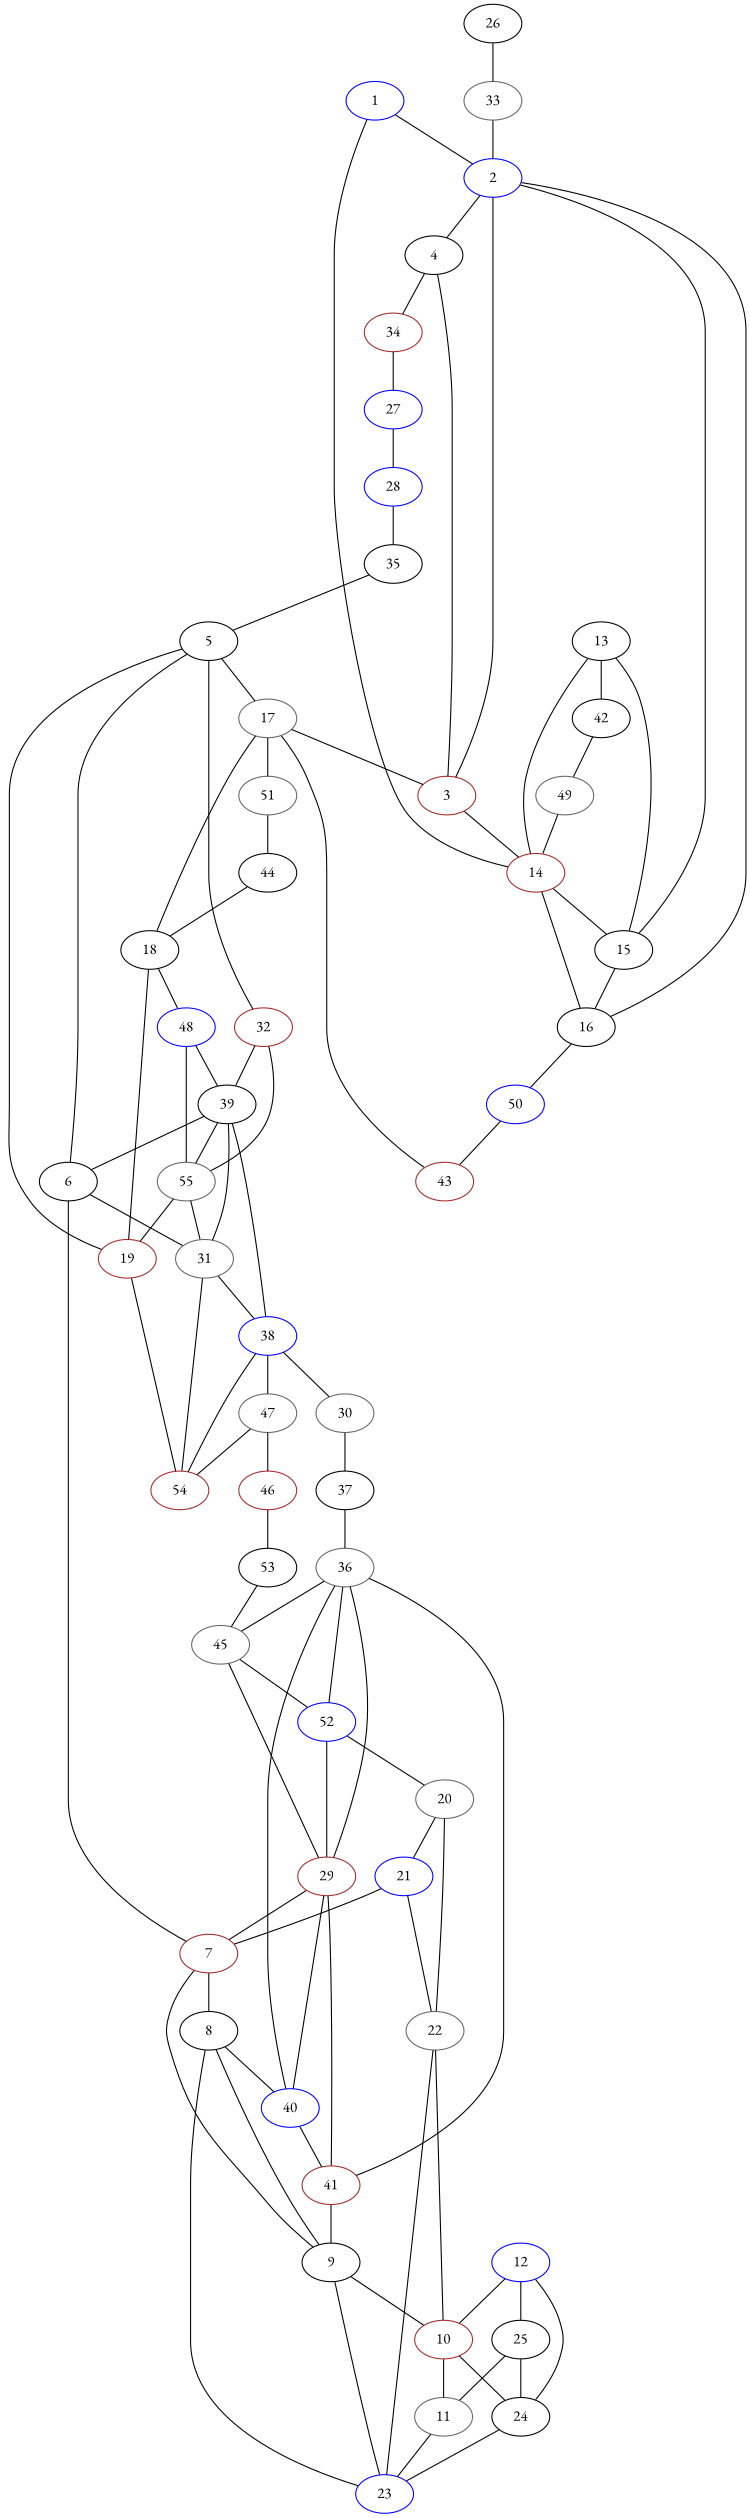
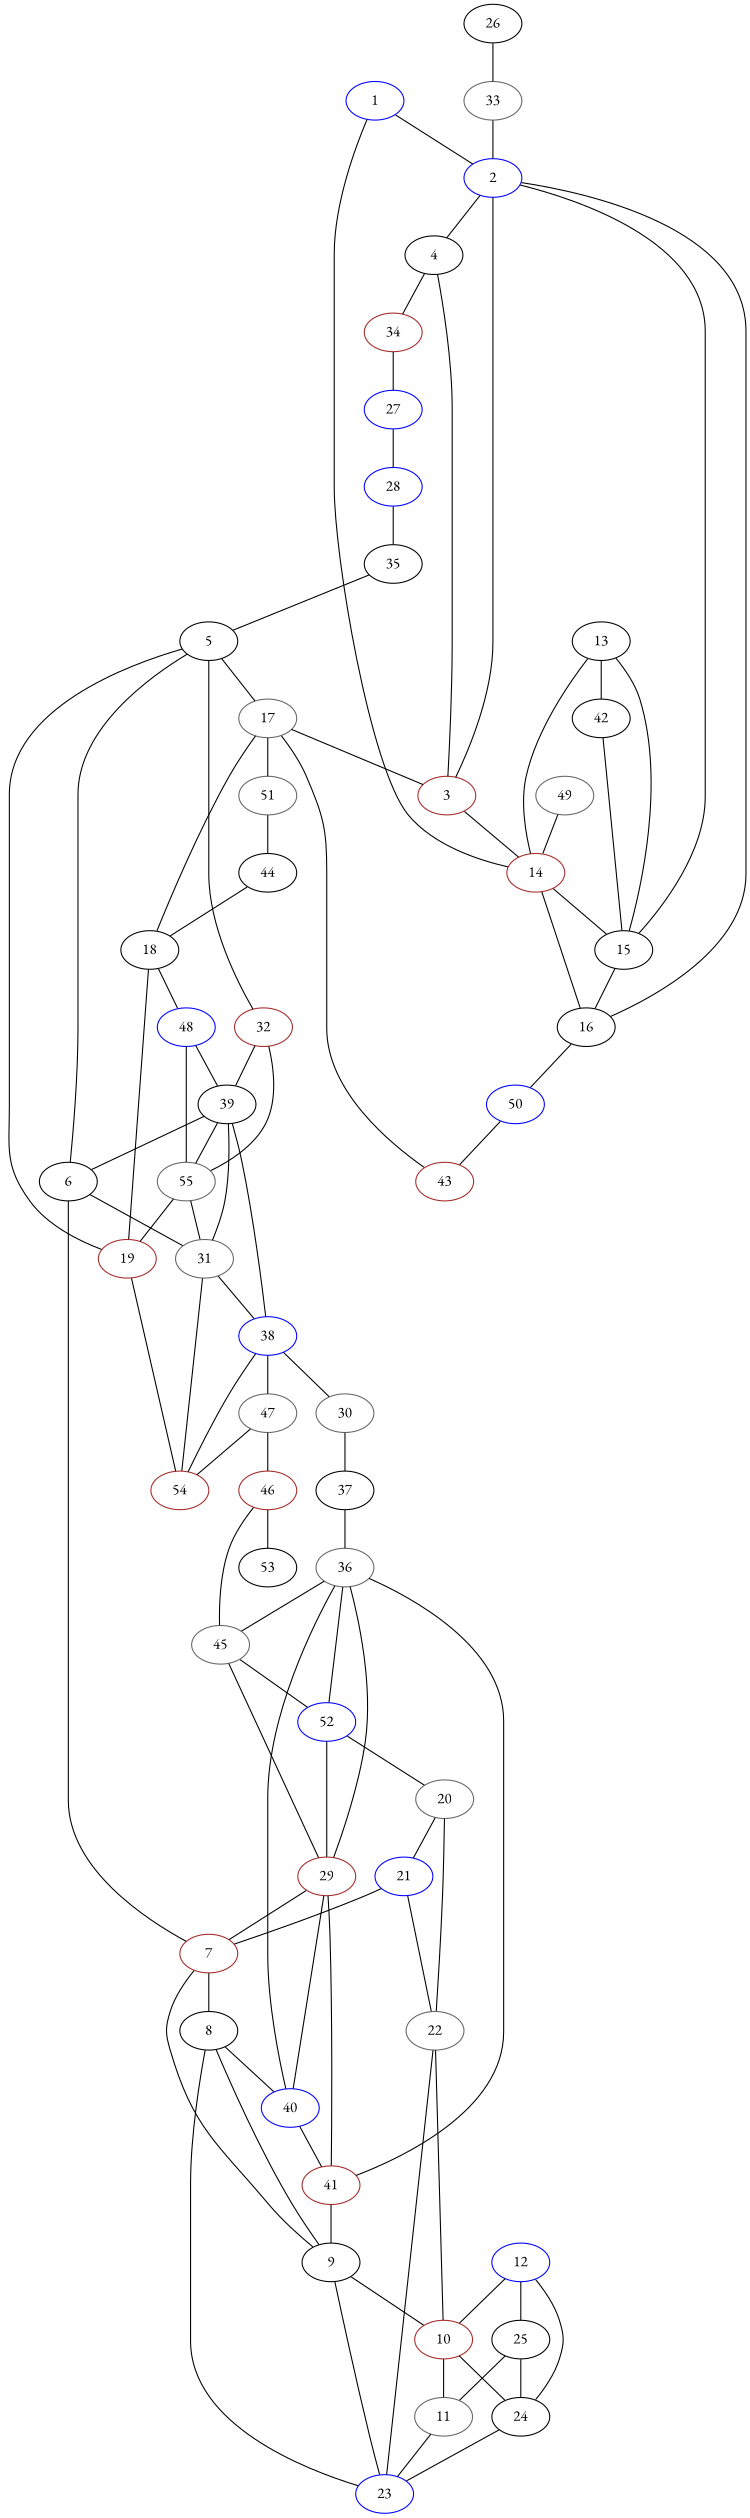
(583, 757) -> (612, 834)
(244, 1606) -> (225, 1563)
